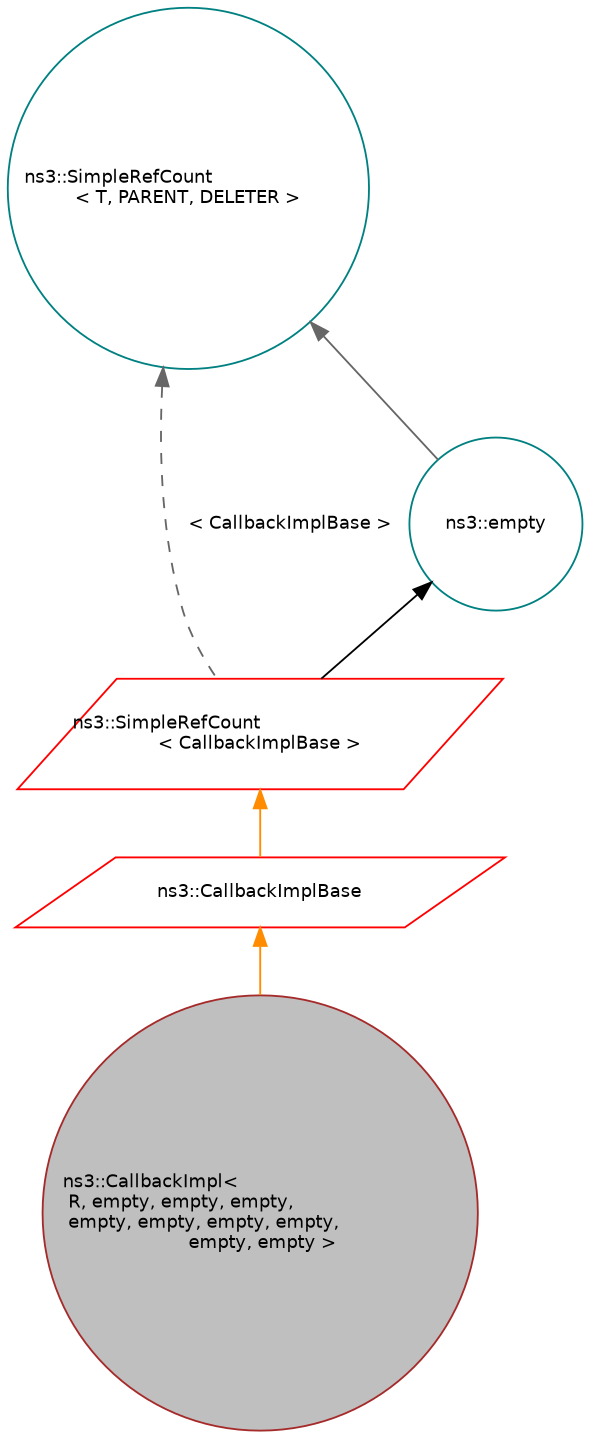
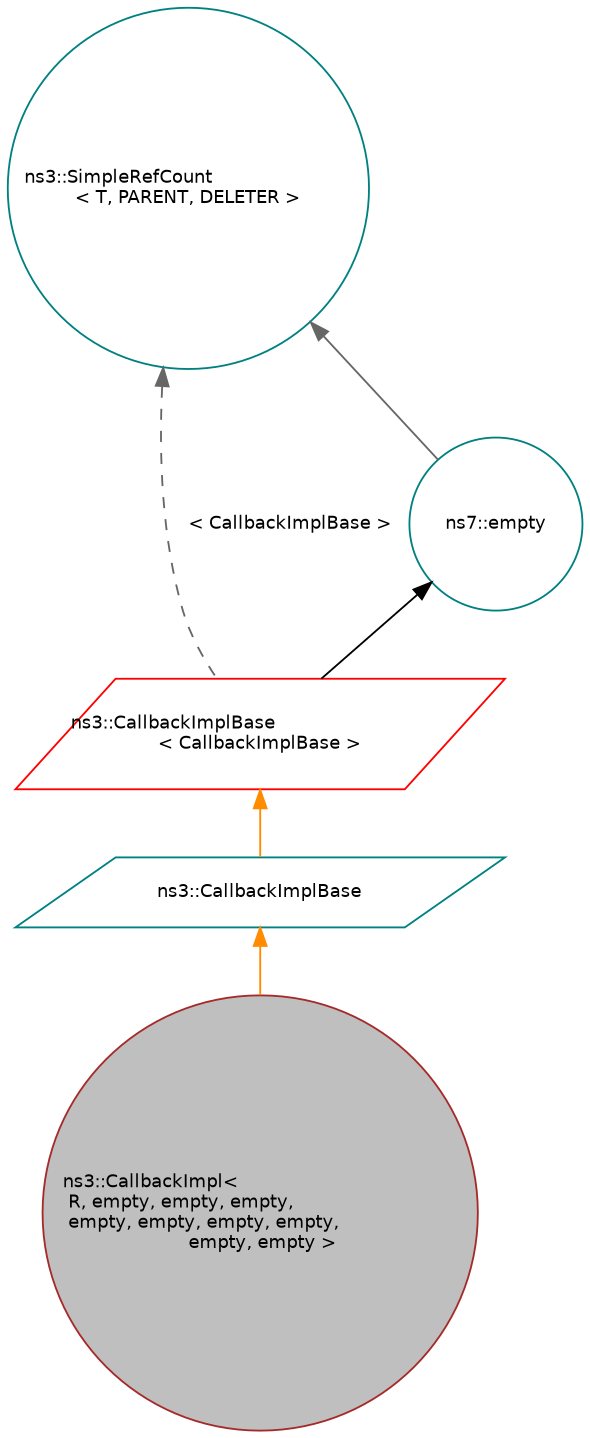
(496, 524) -> (496, 524)
(260, 734) -> (260, 734)
(260, 892) -> (260, 892)
